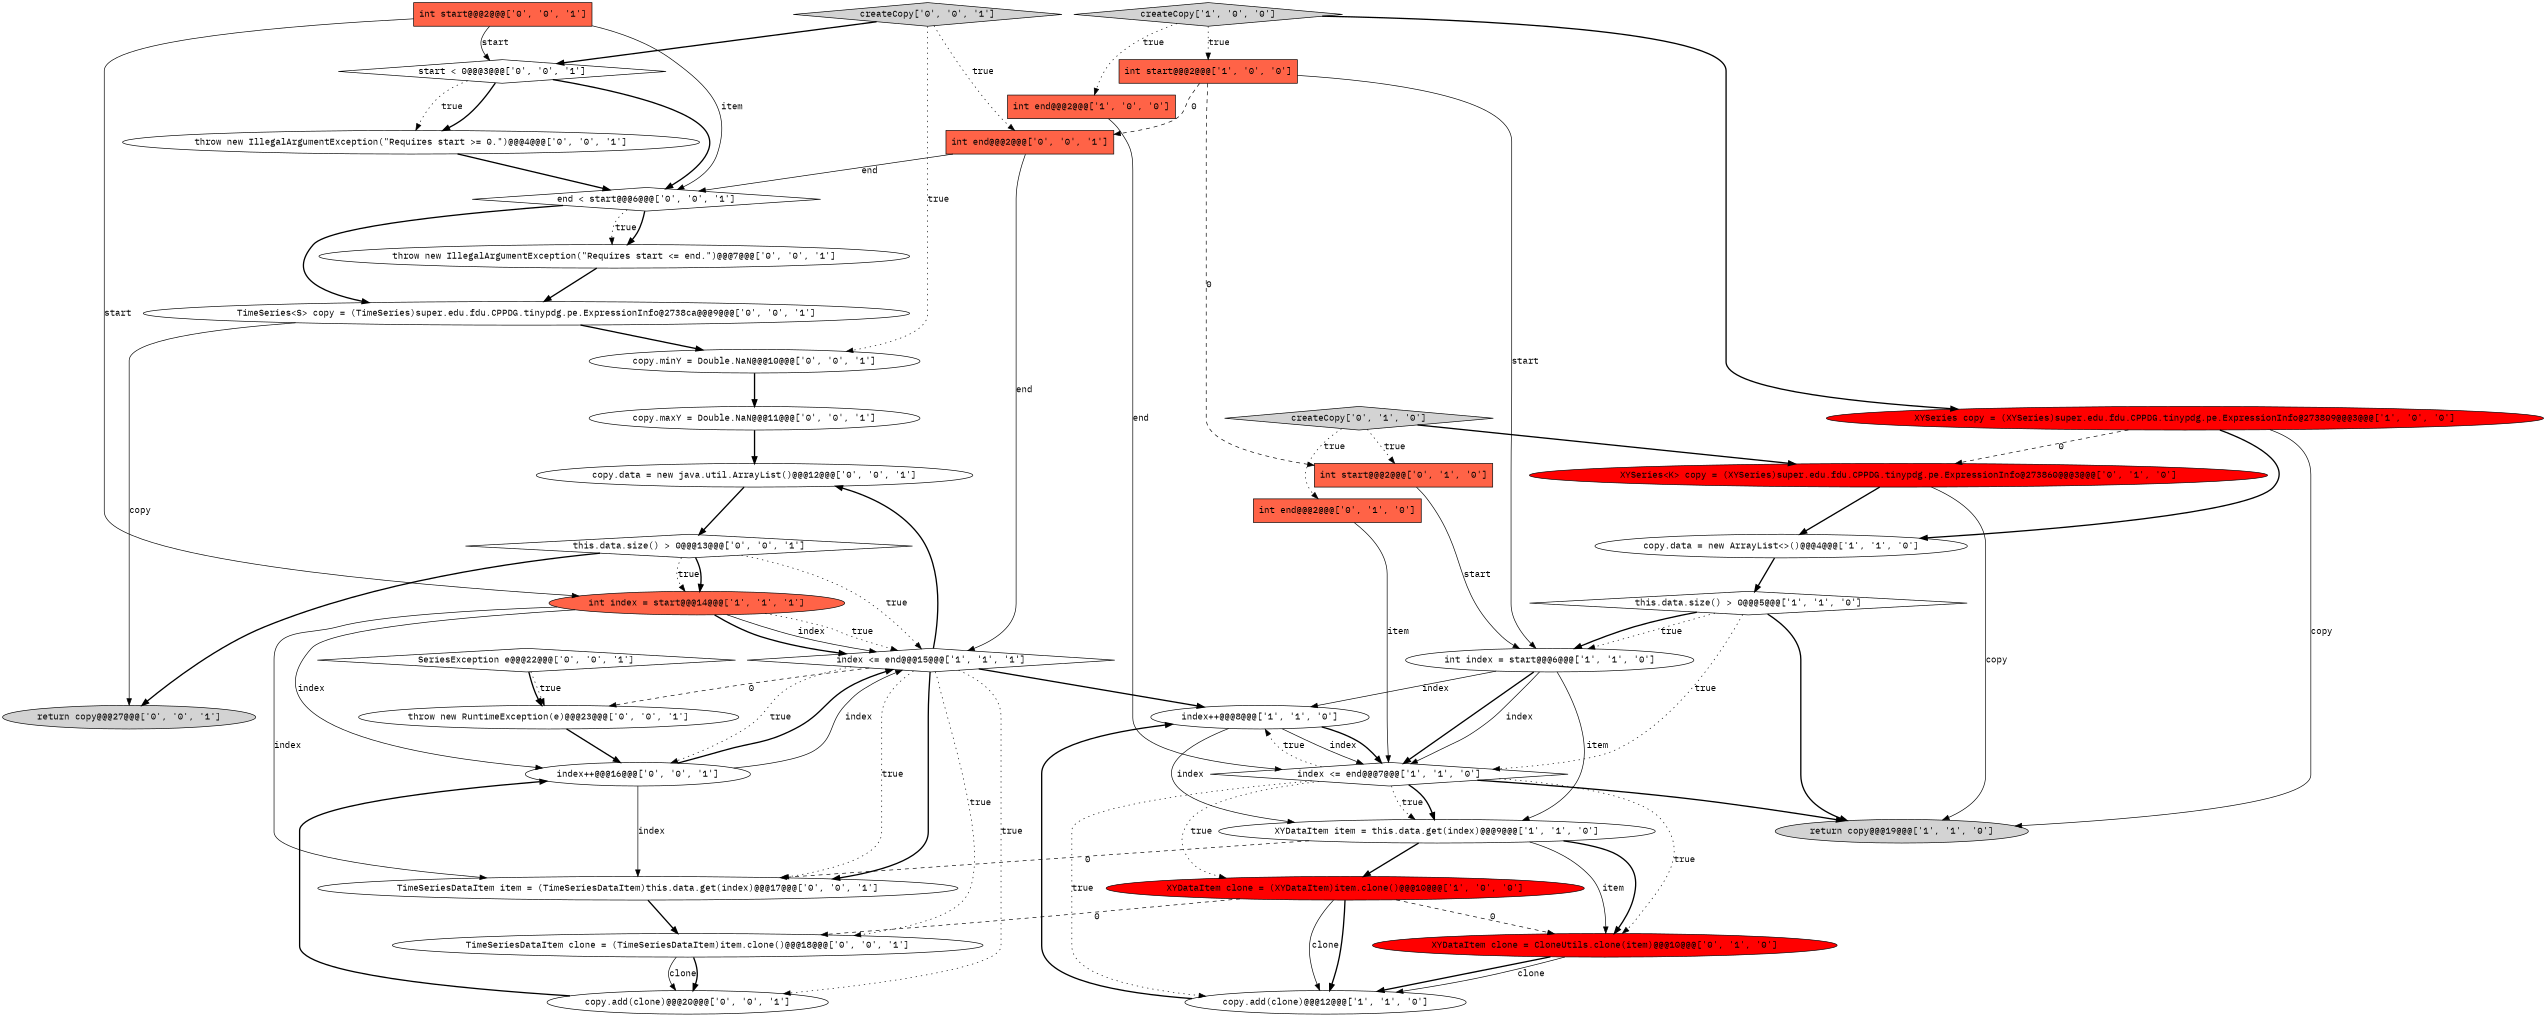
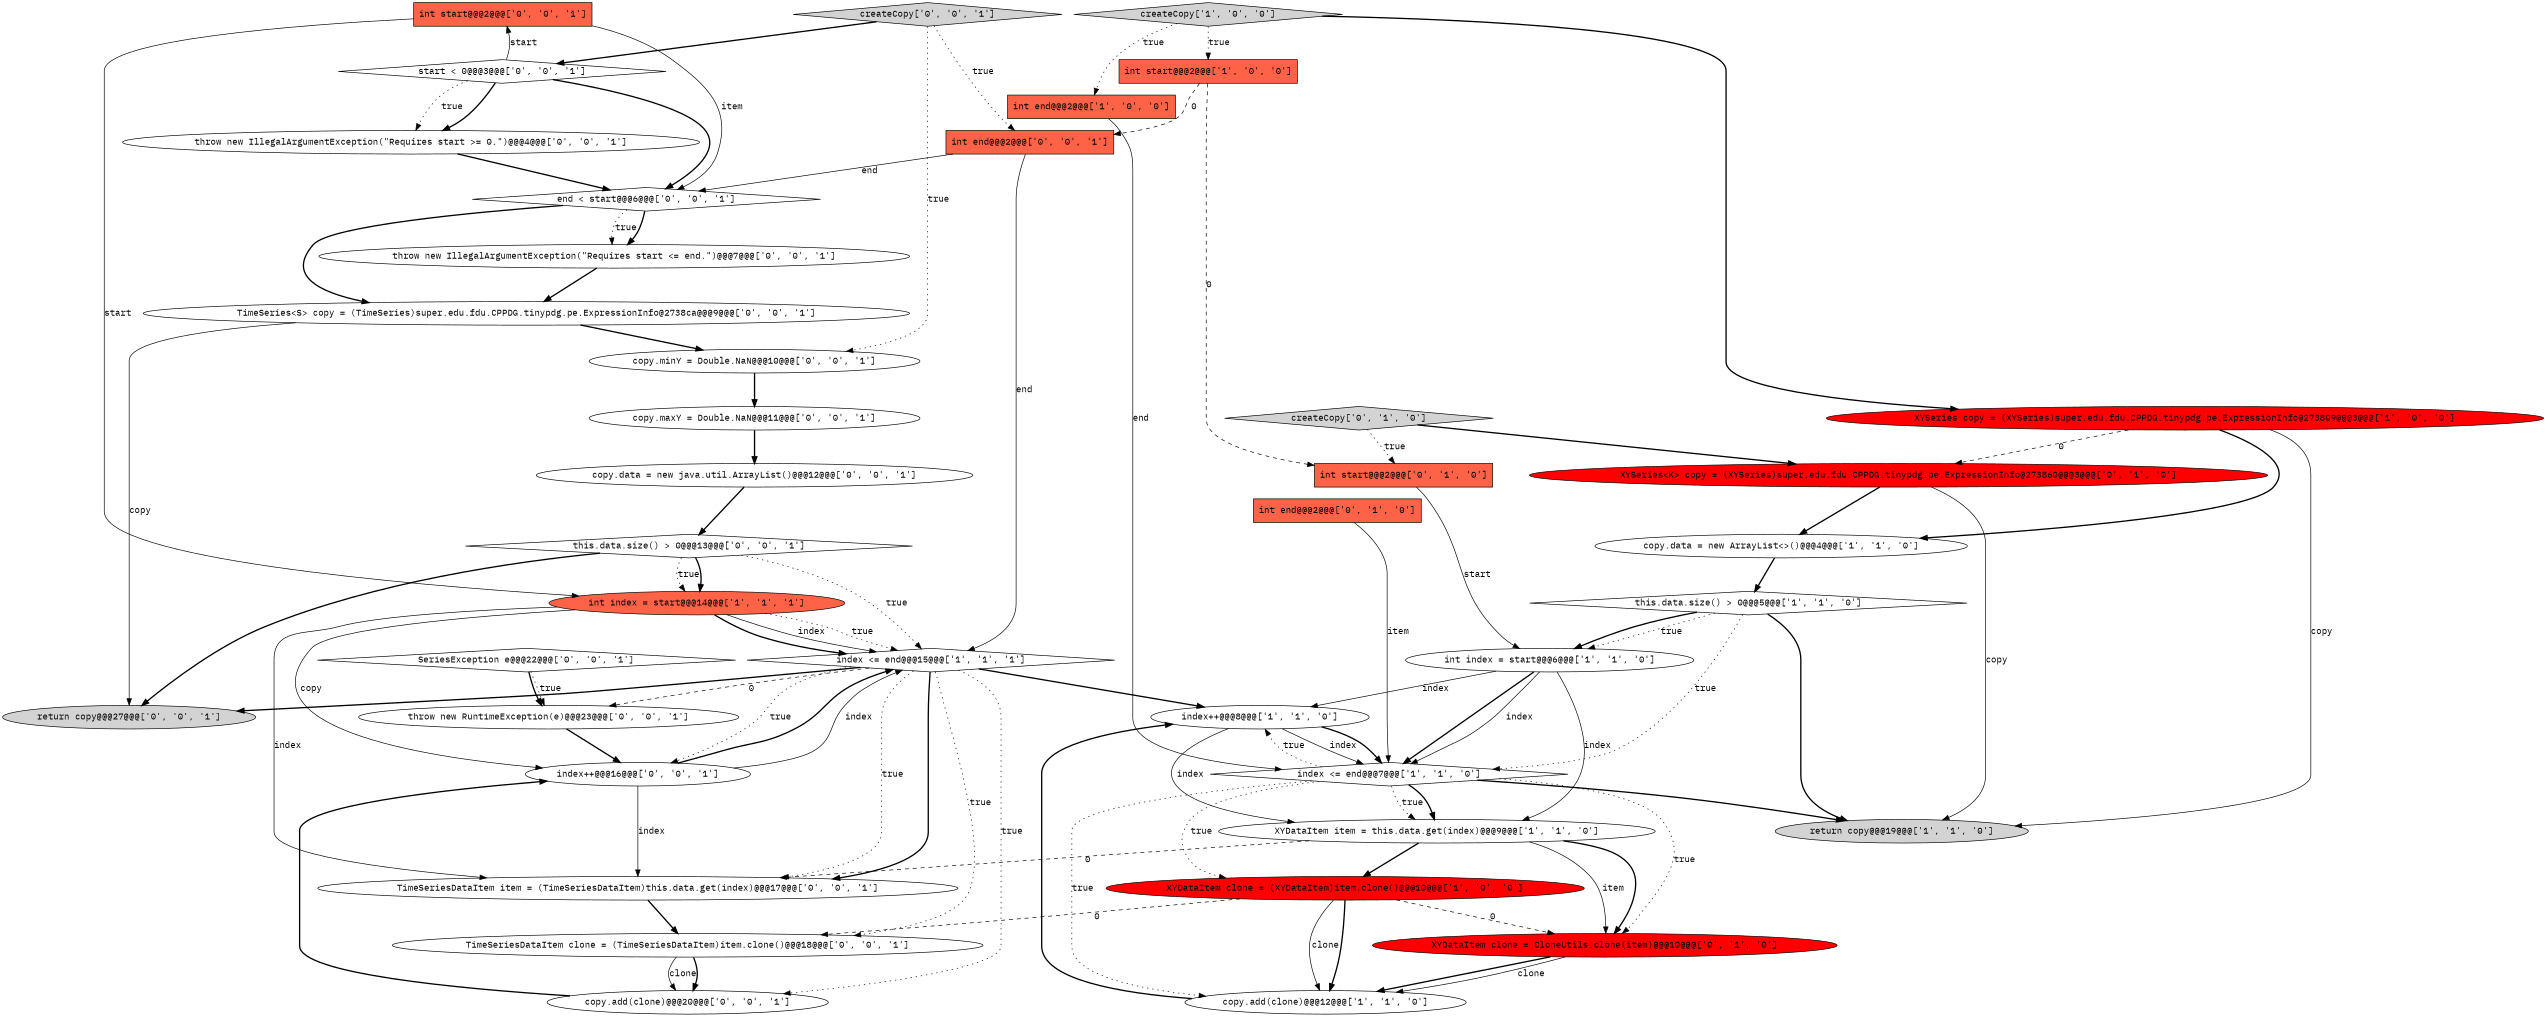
(481, 40) -> (510, 46)
(1512, 278) -> none
(1312, 457) -> none
(926, 546) -> (553, 694)
(311, 689) -> (311, 689)
(1598, 746) -> (1598, 746)
